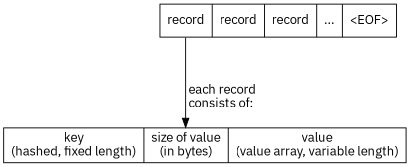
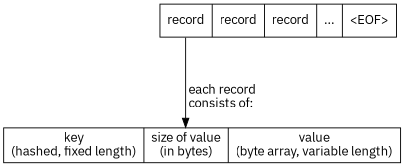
(317, 152) -> (314, 152)
